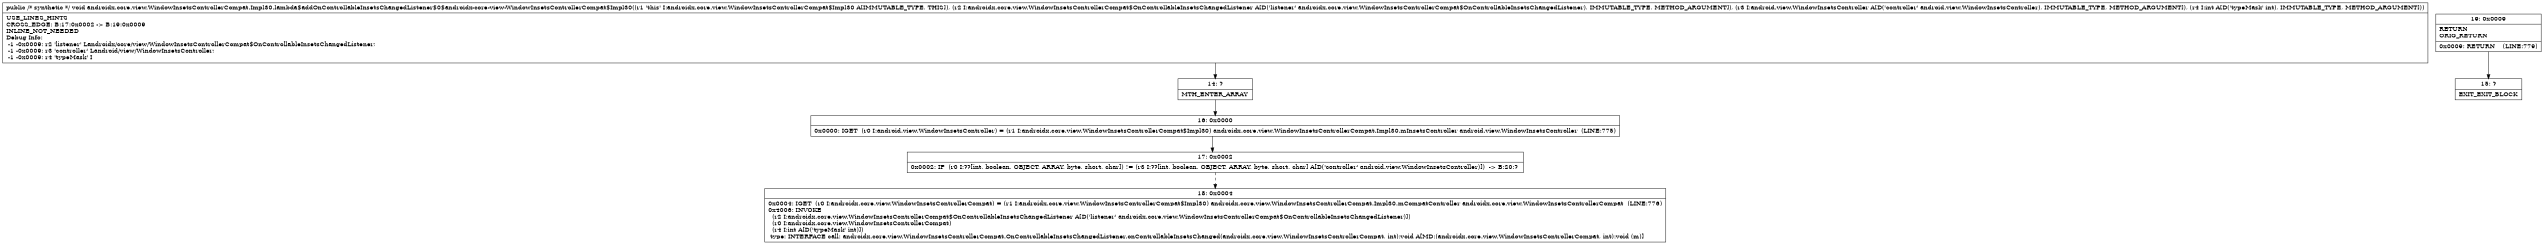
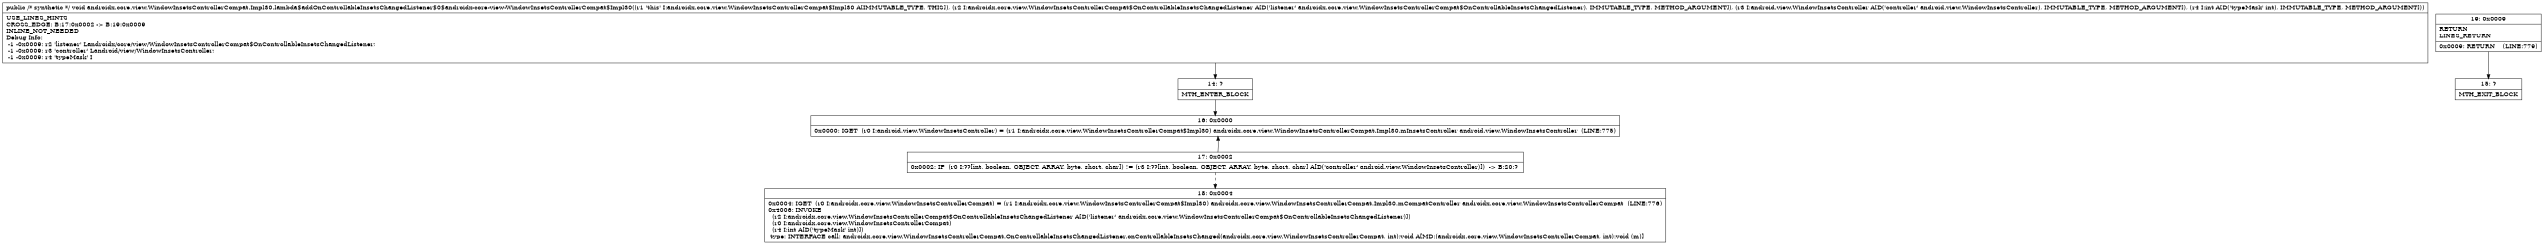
(2463, 36) -> (2465, 36)
(1215, 94) -> (1215, 94)
(2488, 94) -> (2488, 94)
(1212, 142) -> (1218, 146)
